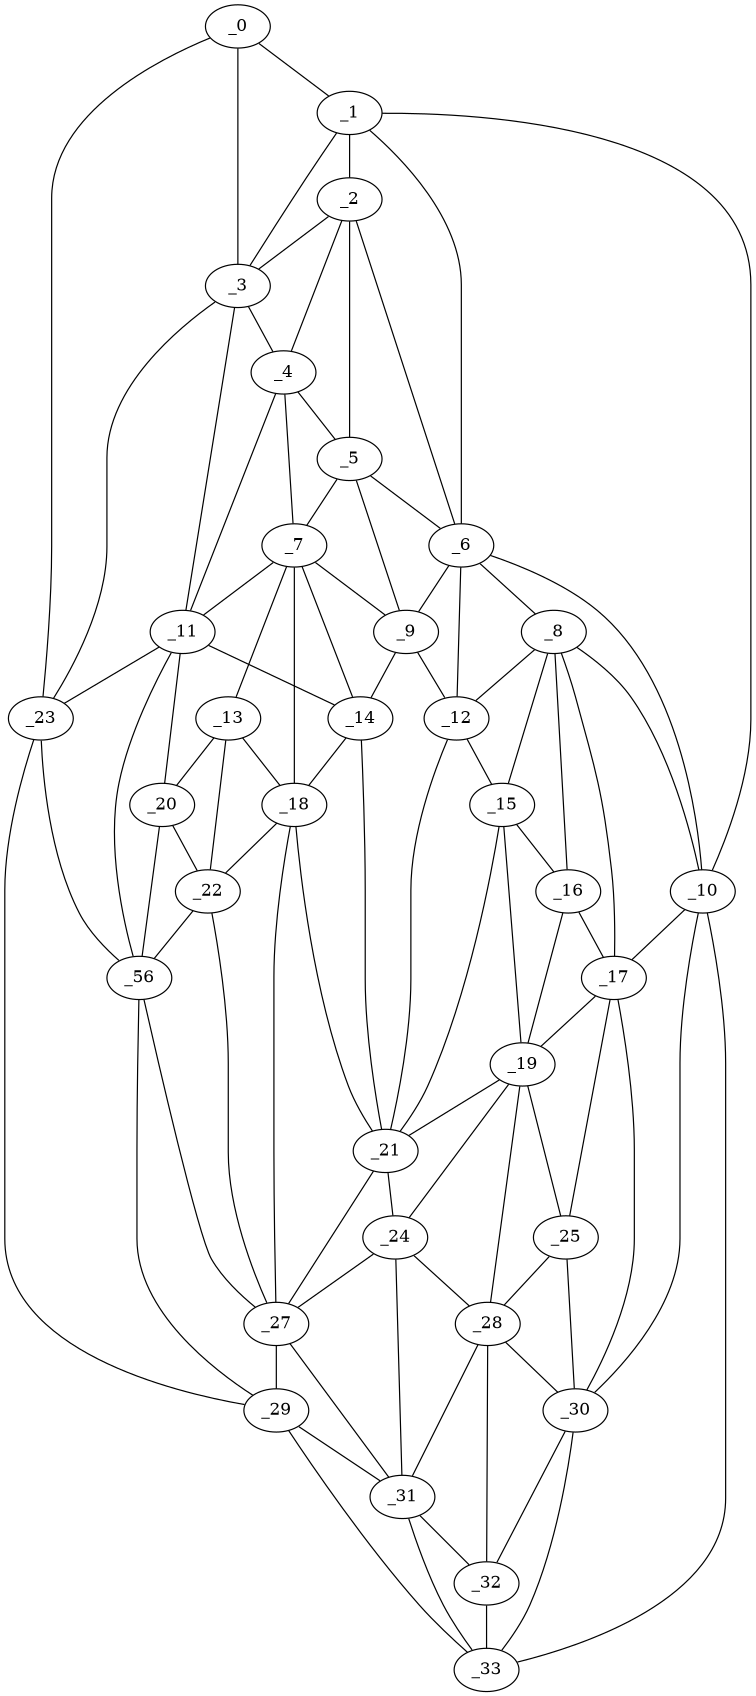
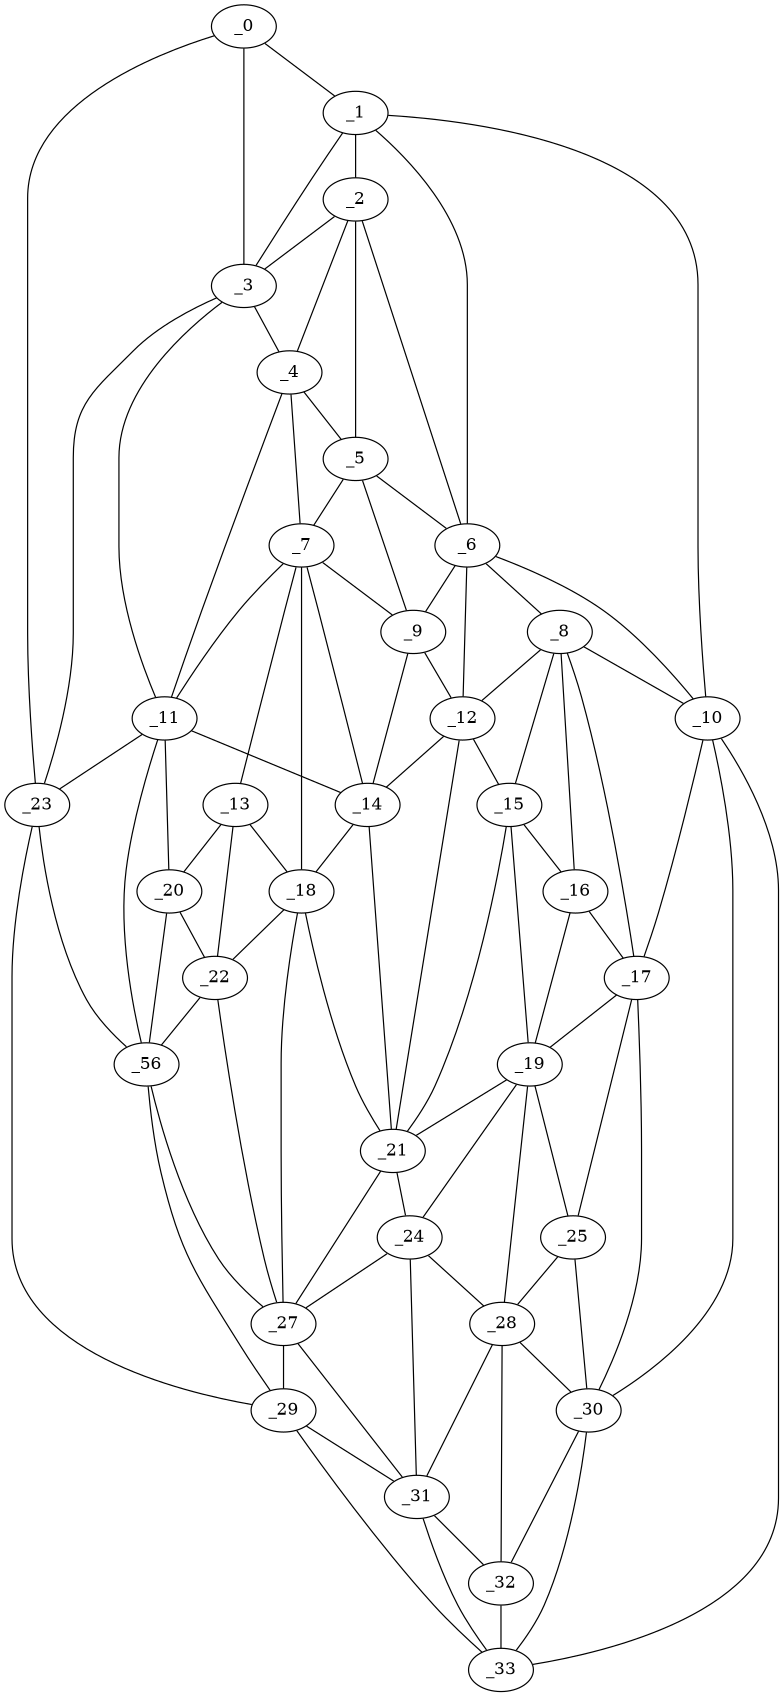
none -> (415, 762)
